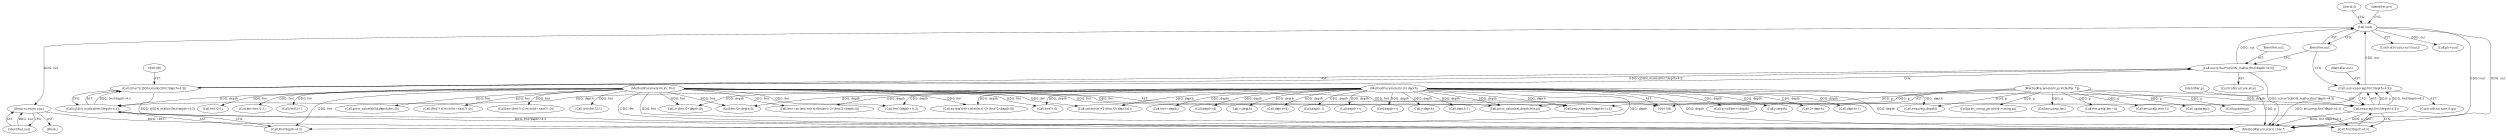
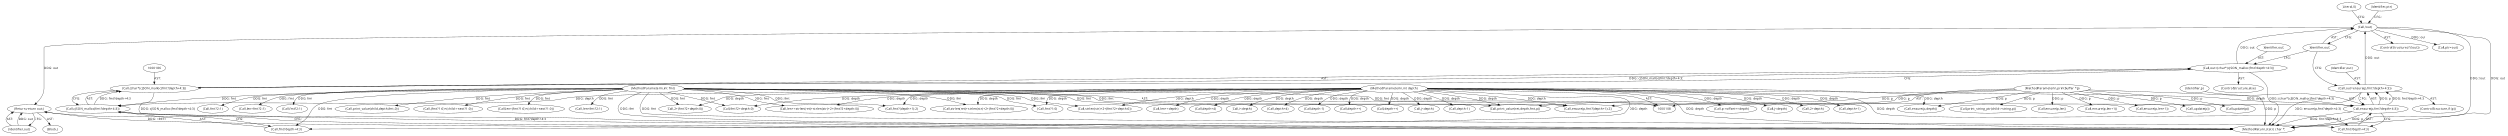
(229, 99) -> (229, 99)
none -> (593, 125)
